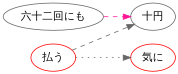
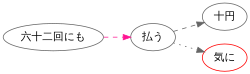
(113, 17) -> (113, 37)
(53, 58) -> (153, 37)
